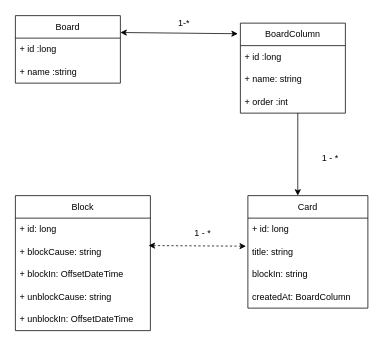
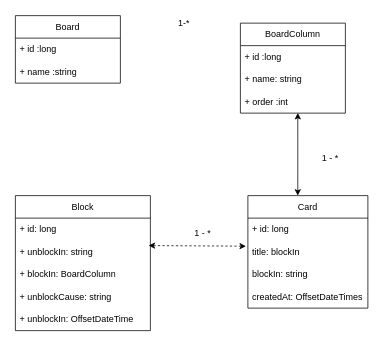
(207, 33) -> none
(298, 117) -> (298, 119)
(64, 252) -> (62, 252)
(279, 252) -> (282, 252)
(77, 274) -> (69, 274)
(304, 297) -> (309, 297)
